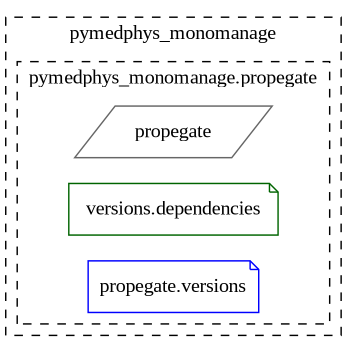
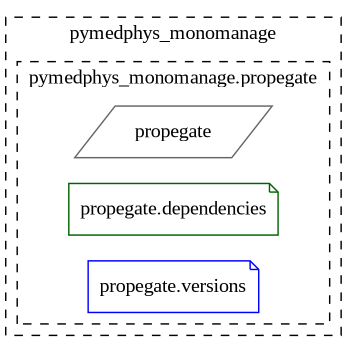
(173, 209) -> (173, 209)
